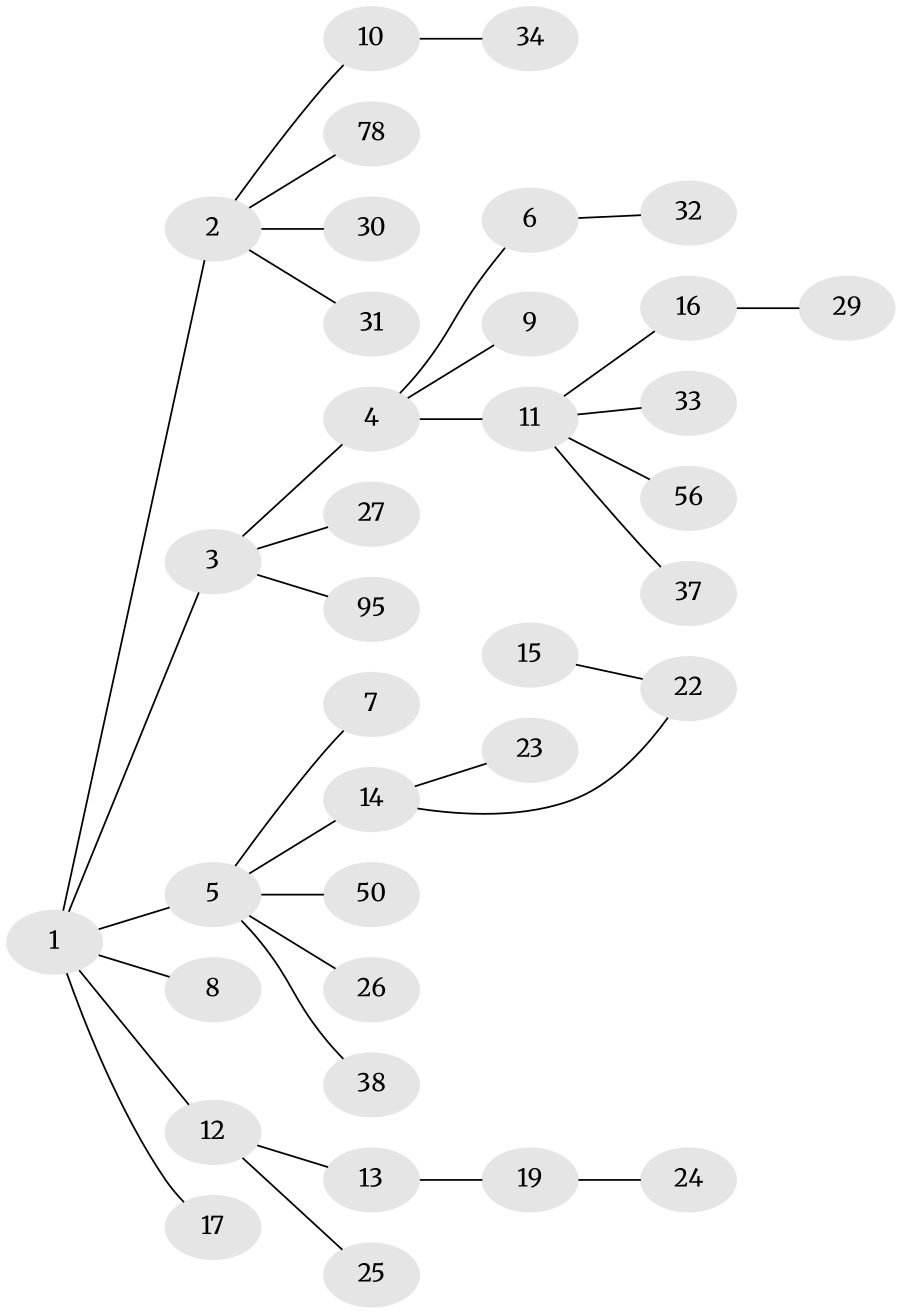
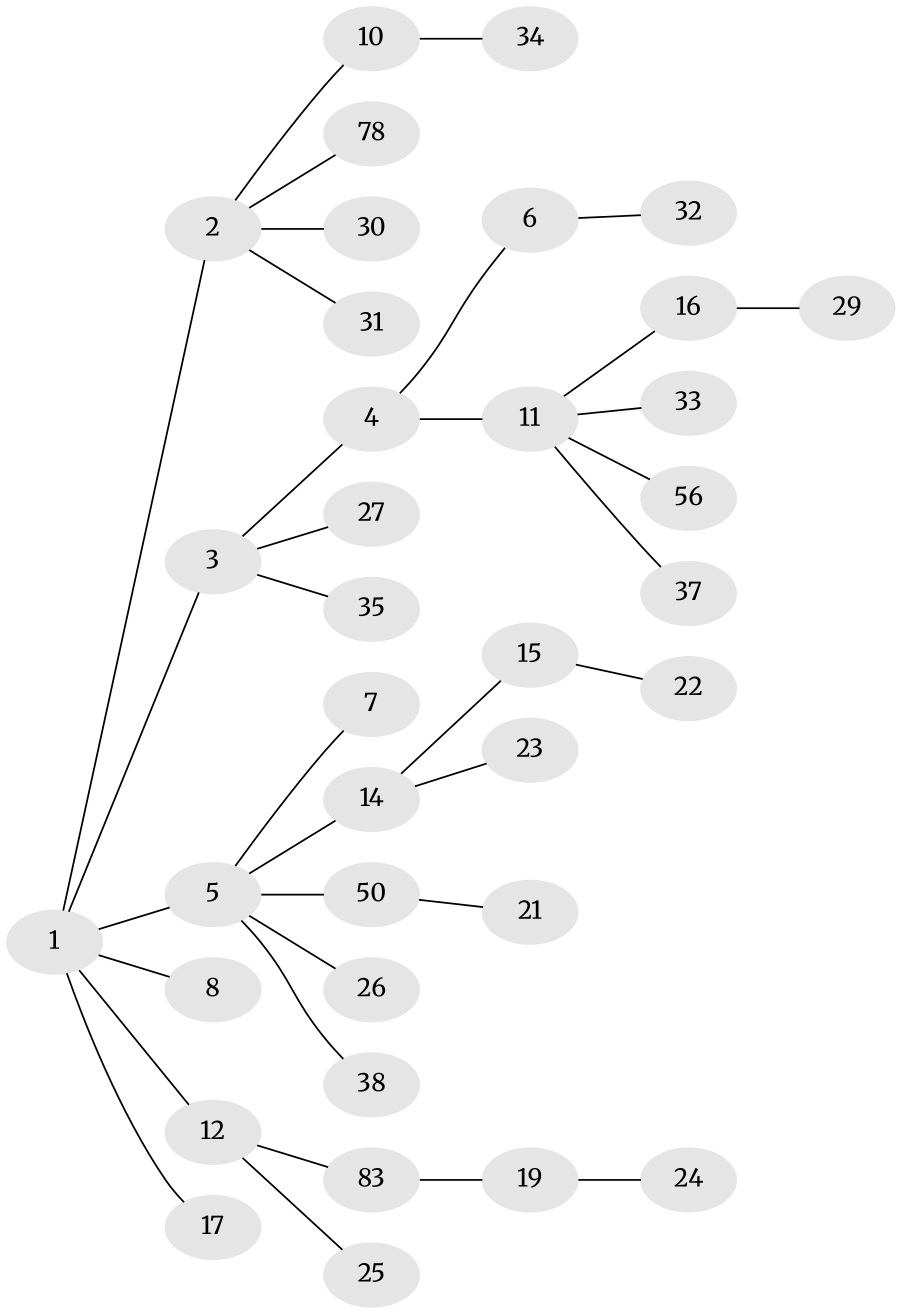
(530, 324) -> none
(372, 609) -> (372, 609)
(559, 804) -> (451, 727)
none -> (530, 912)
(372, 1180) -> (372, 1180)
